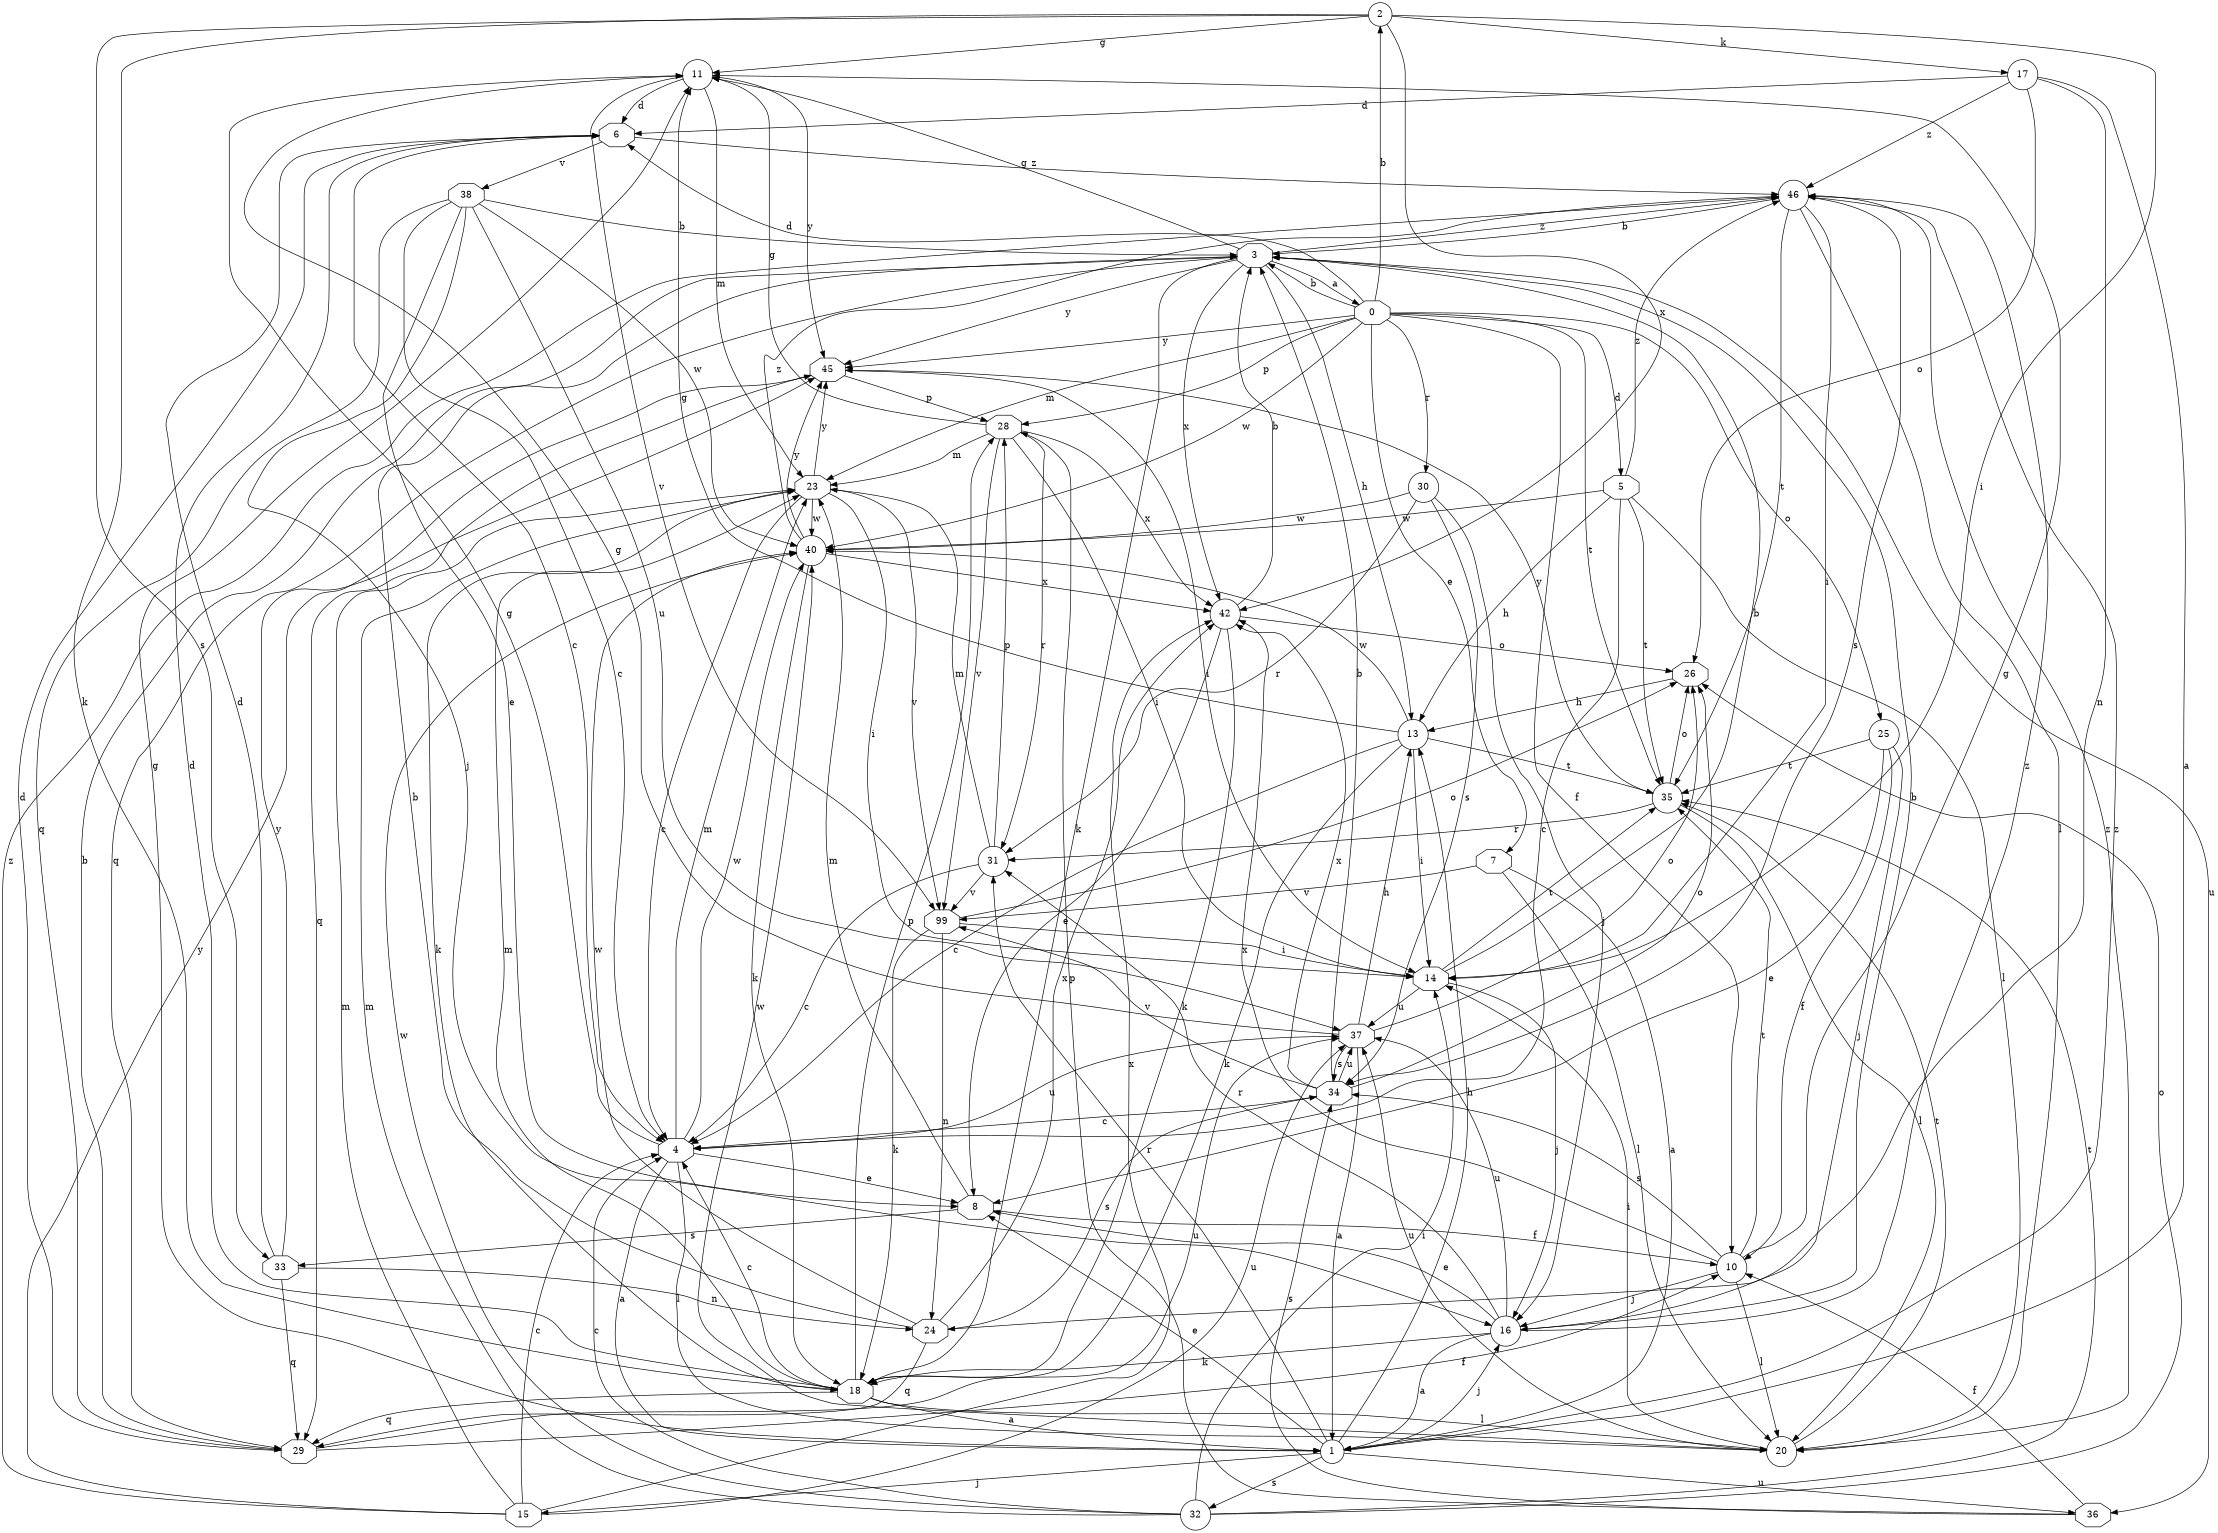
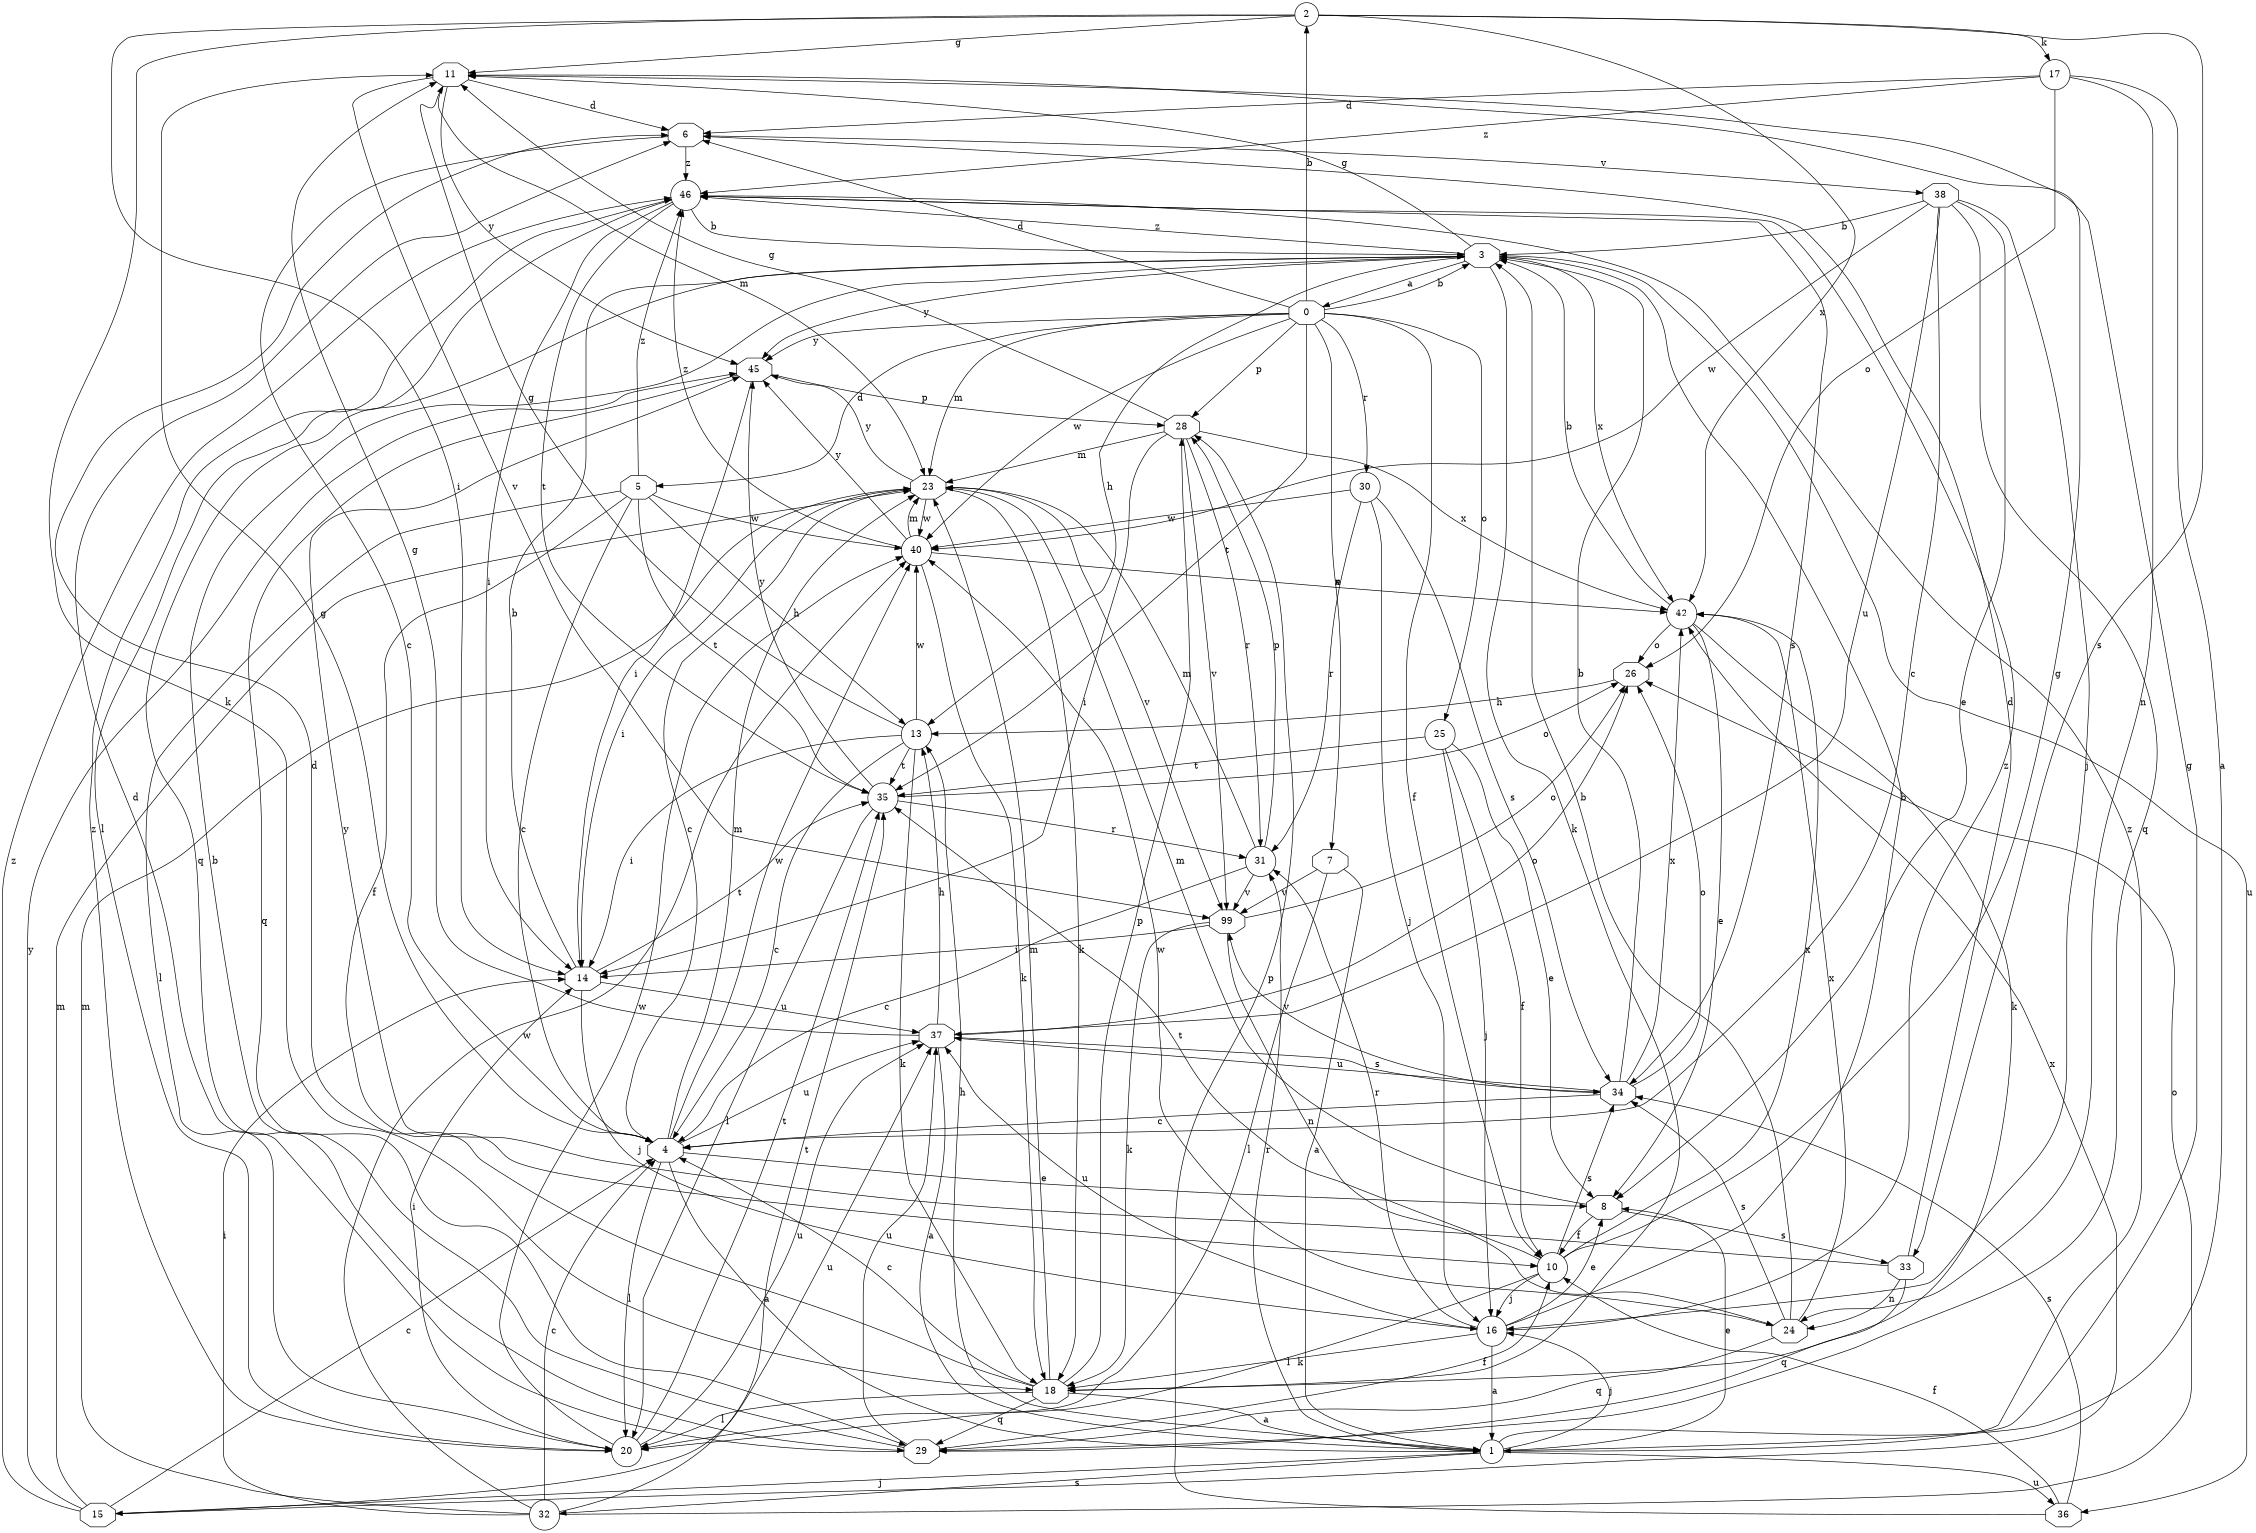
(698, 75) -> (451, 75)
none -> (908, 519)
none -> (565, 1174)
